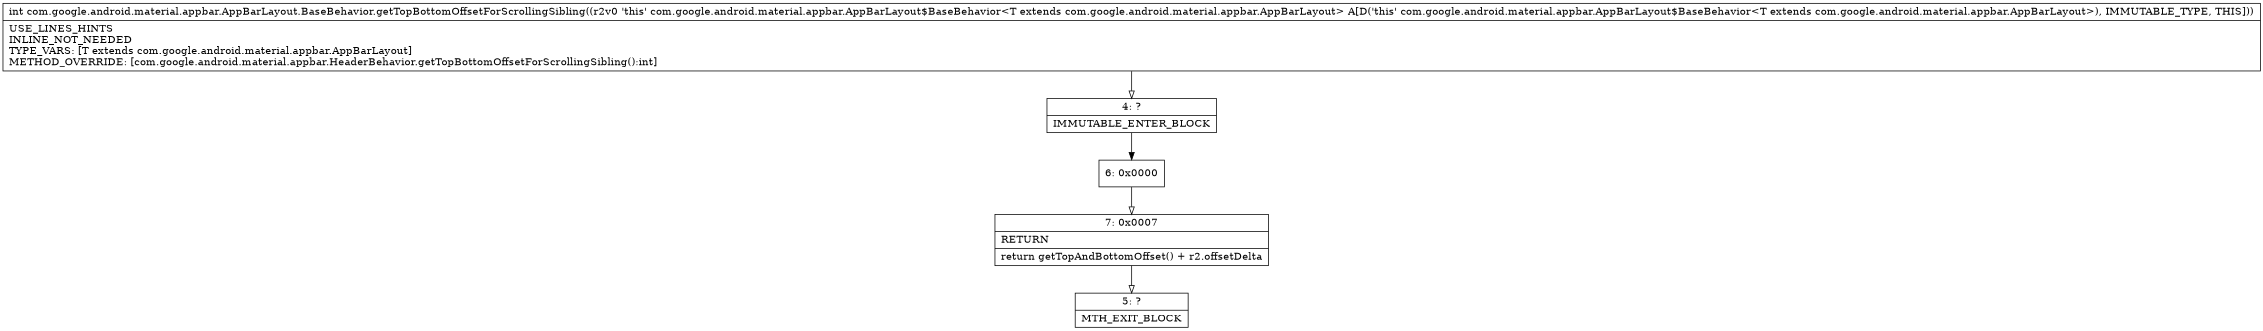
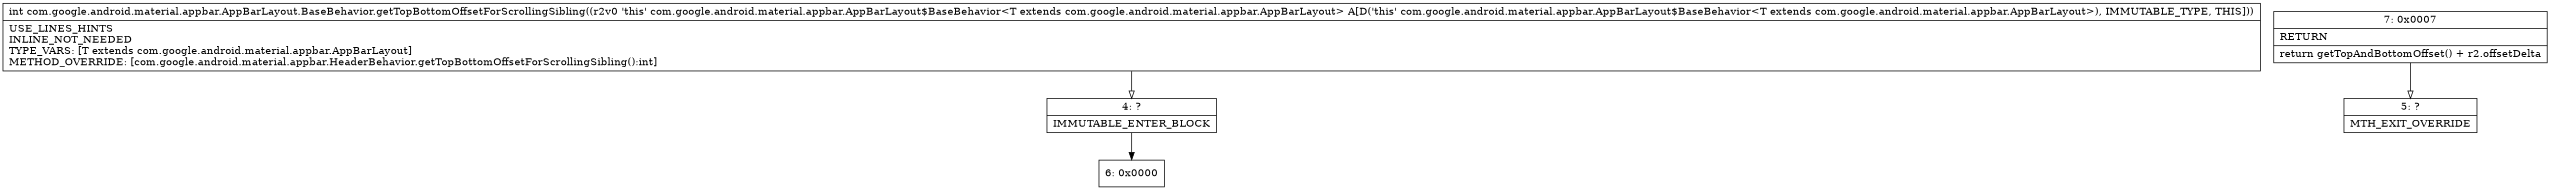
(1132, 197) -> none
(1132, 318) -> (2410, 124)
